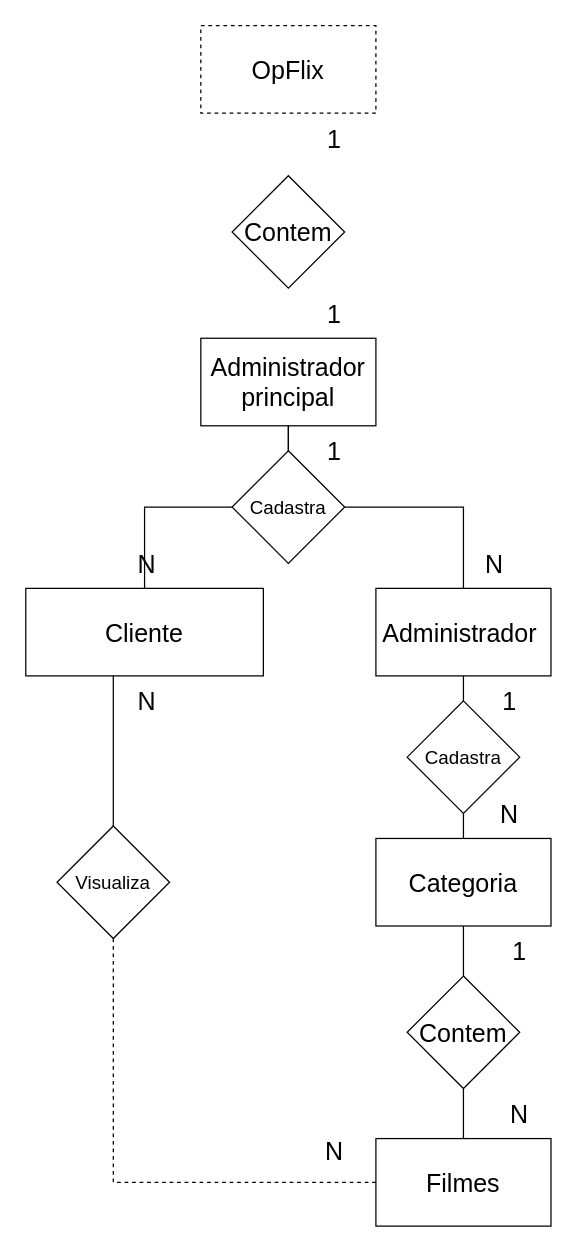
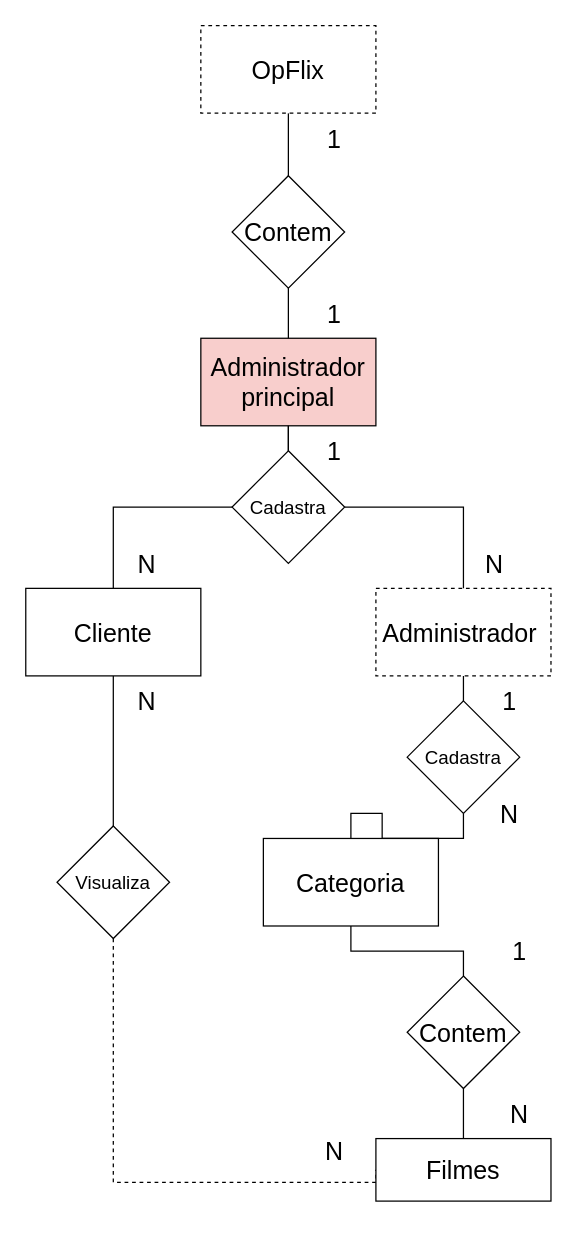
none -> (288, 144)
(288, 382) -> (288, 382)
(144, 632) -> (113, 632)
(463, 632) -> (463, 632)
(463, 882) -> (351, 882)
(463, 1182) -> (463, 1169)
